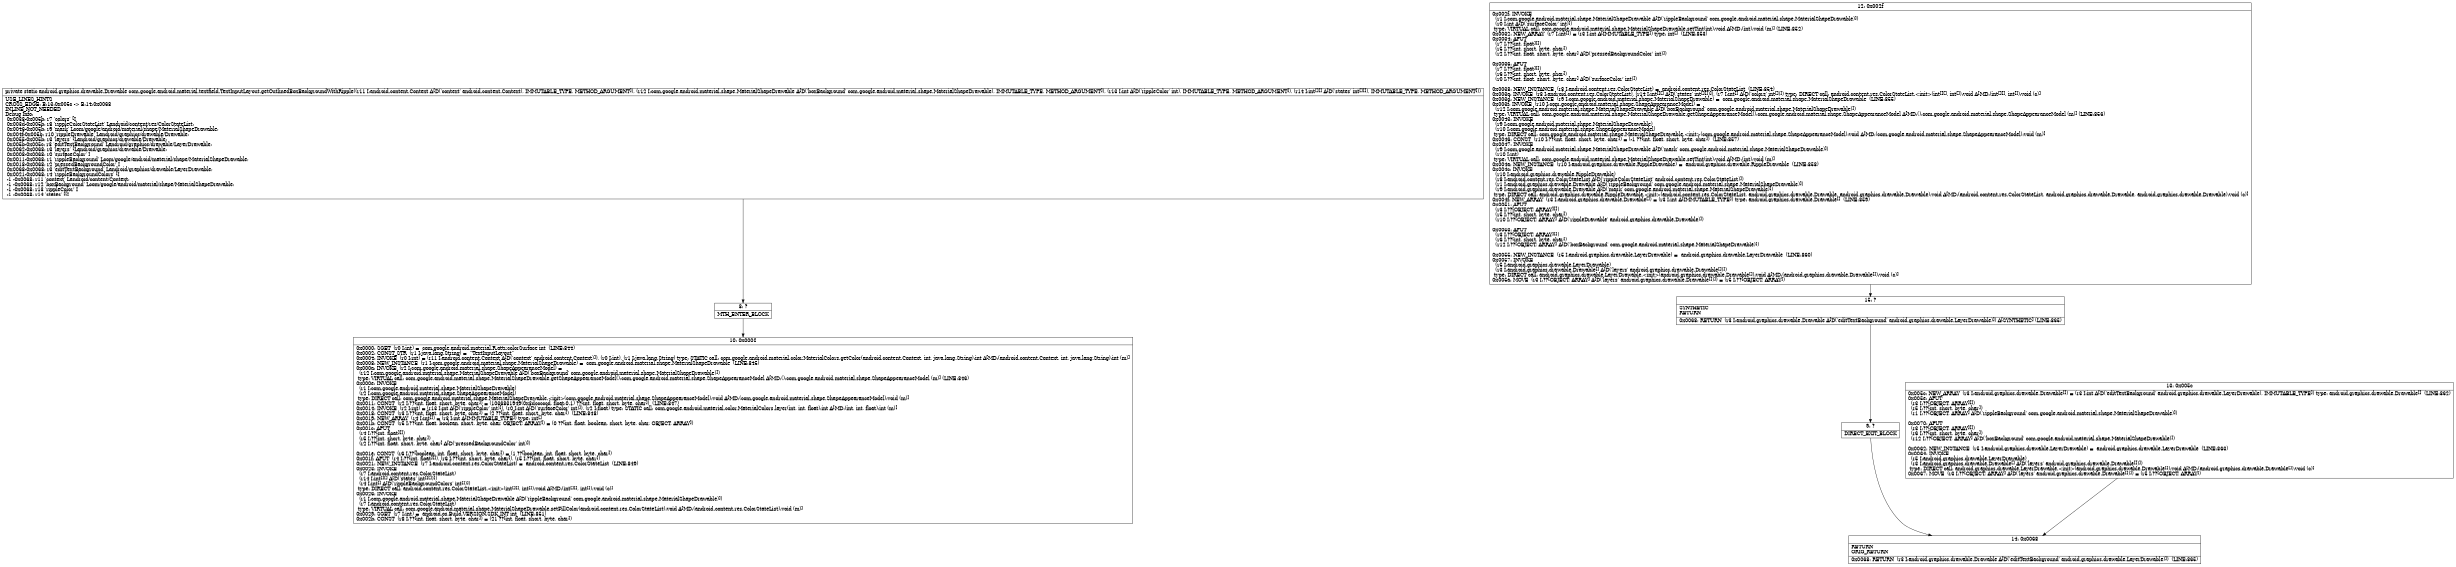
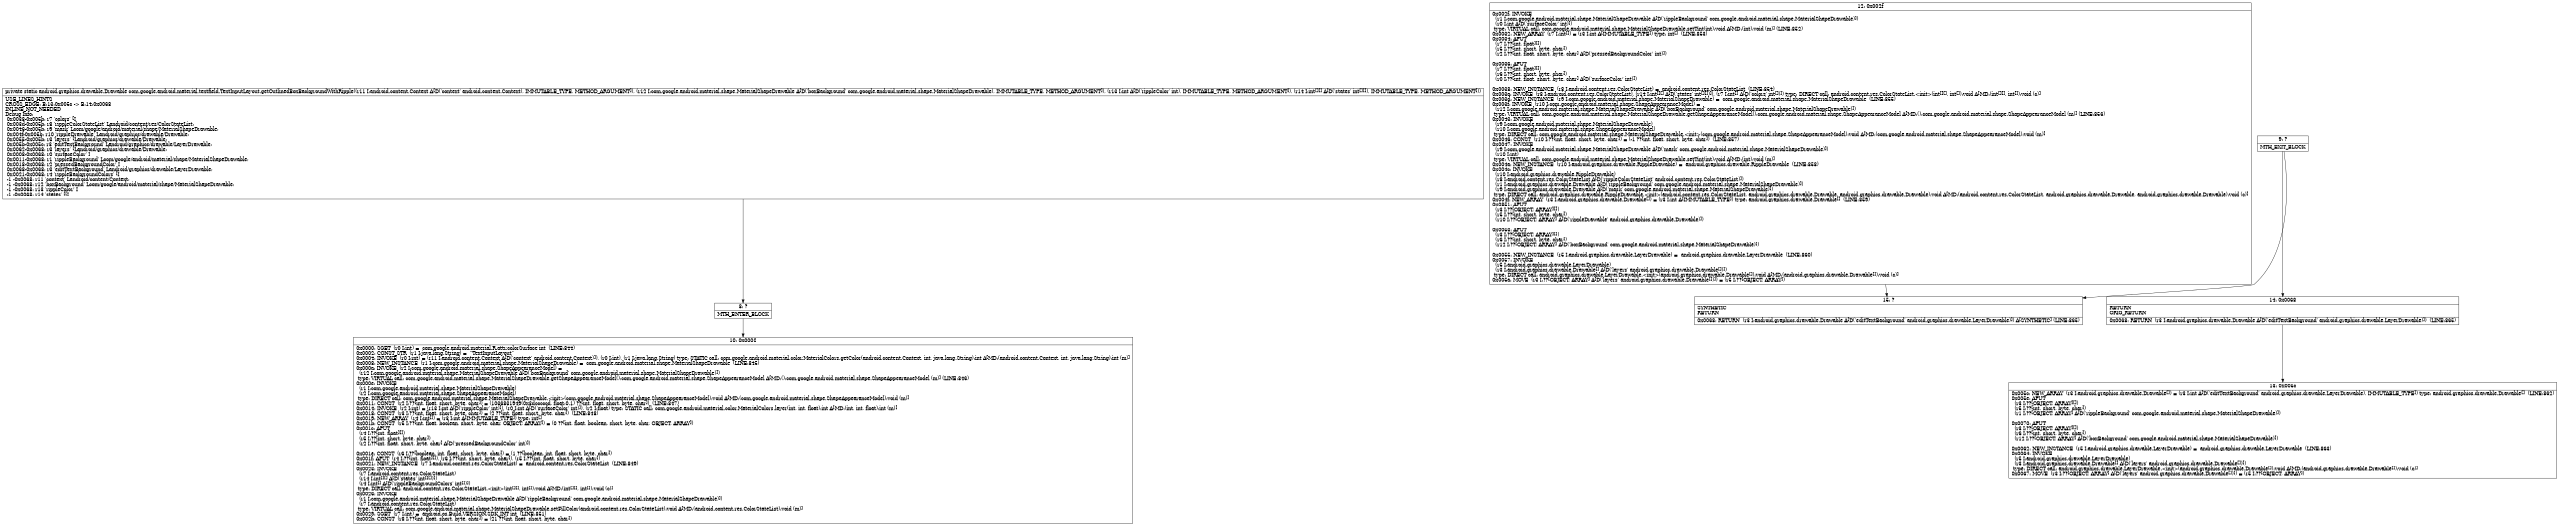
(1511, 205) -> (1511, 205)
(1870, 372) -> (2241, 286)
(1870, 434) -> (2283, 147)
(2081, 506) -> (2283, 352)
